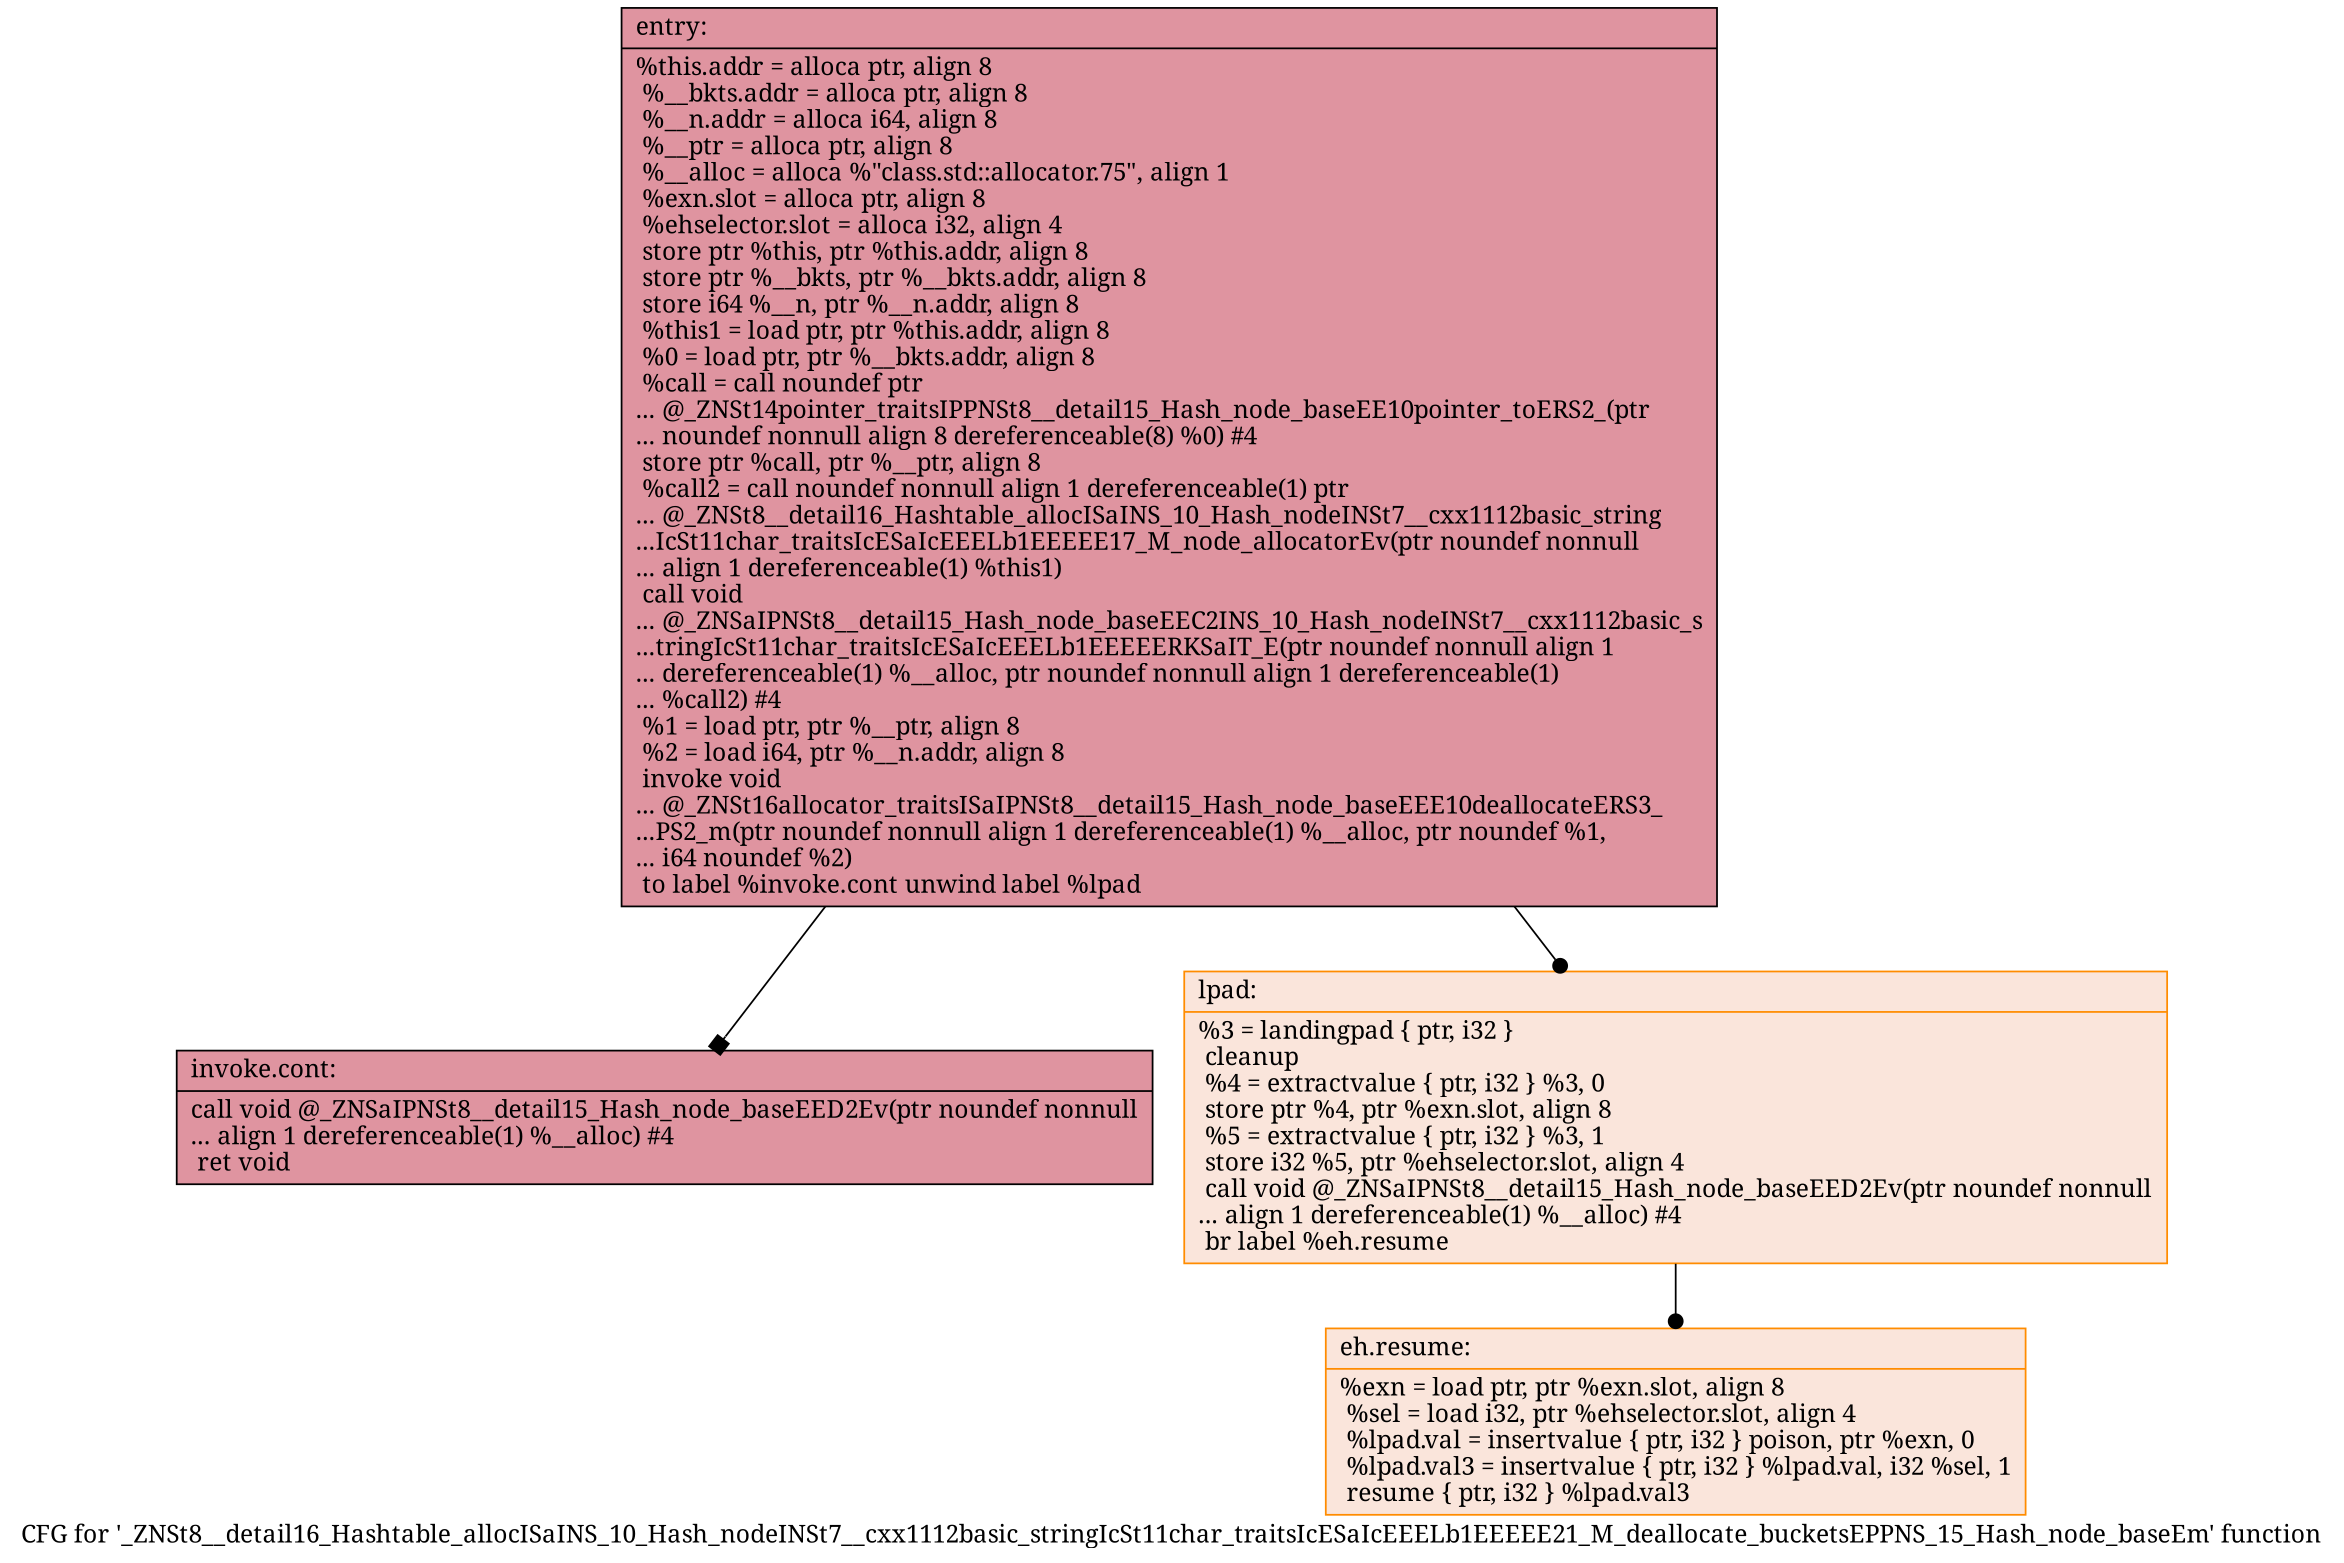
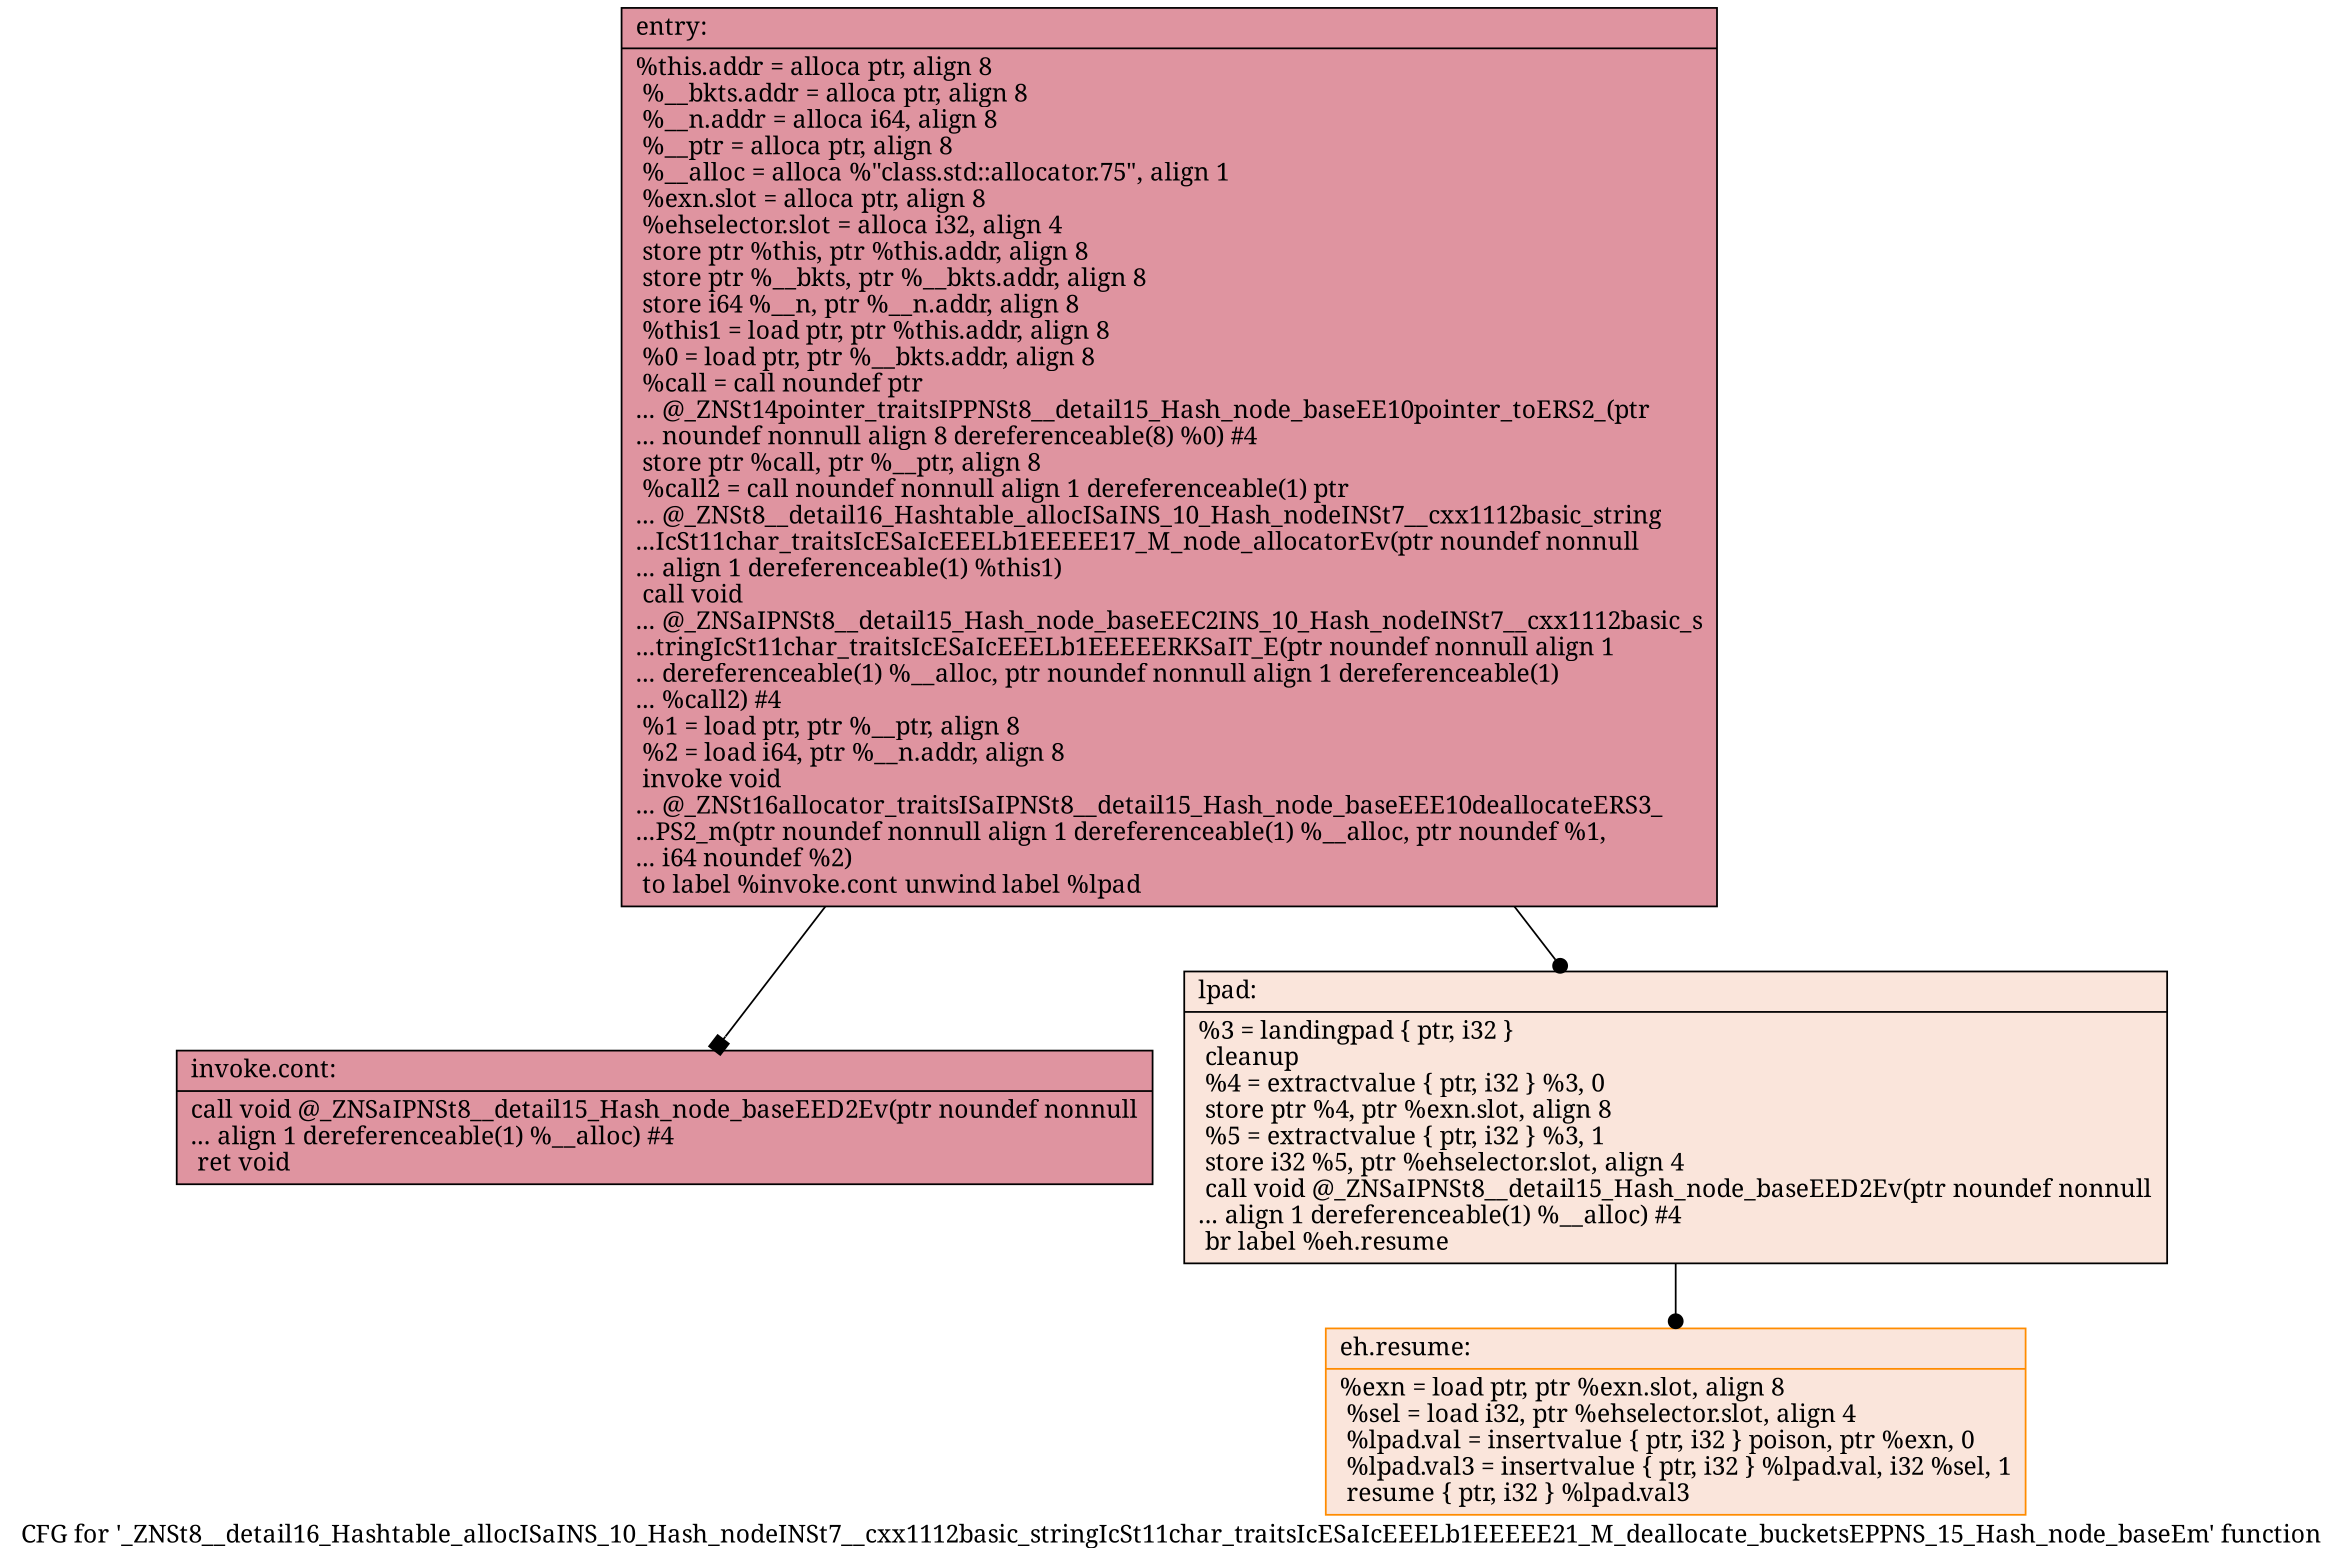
(1676, 1117) -> (1676, 1117)
